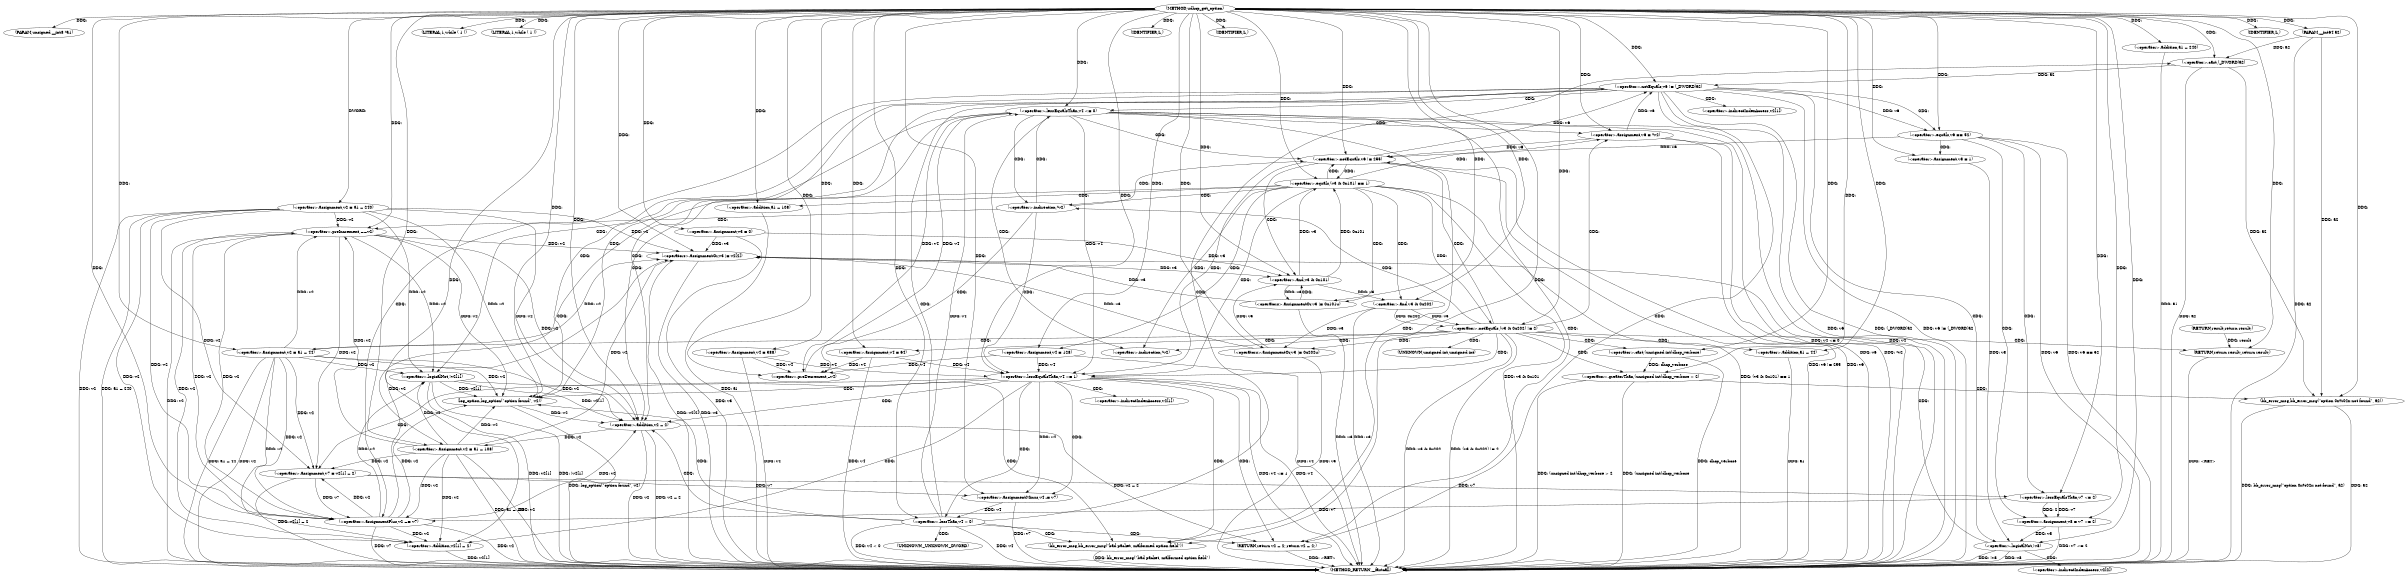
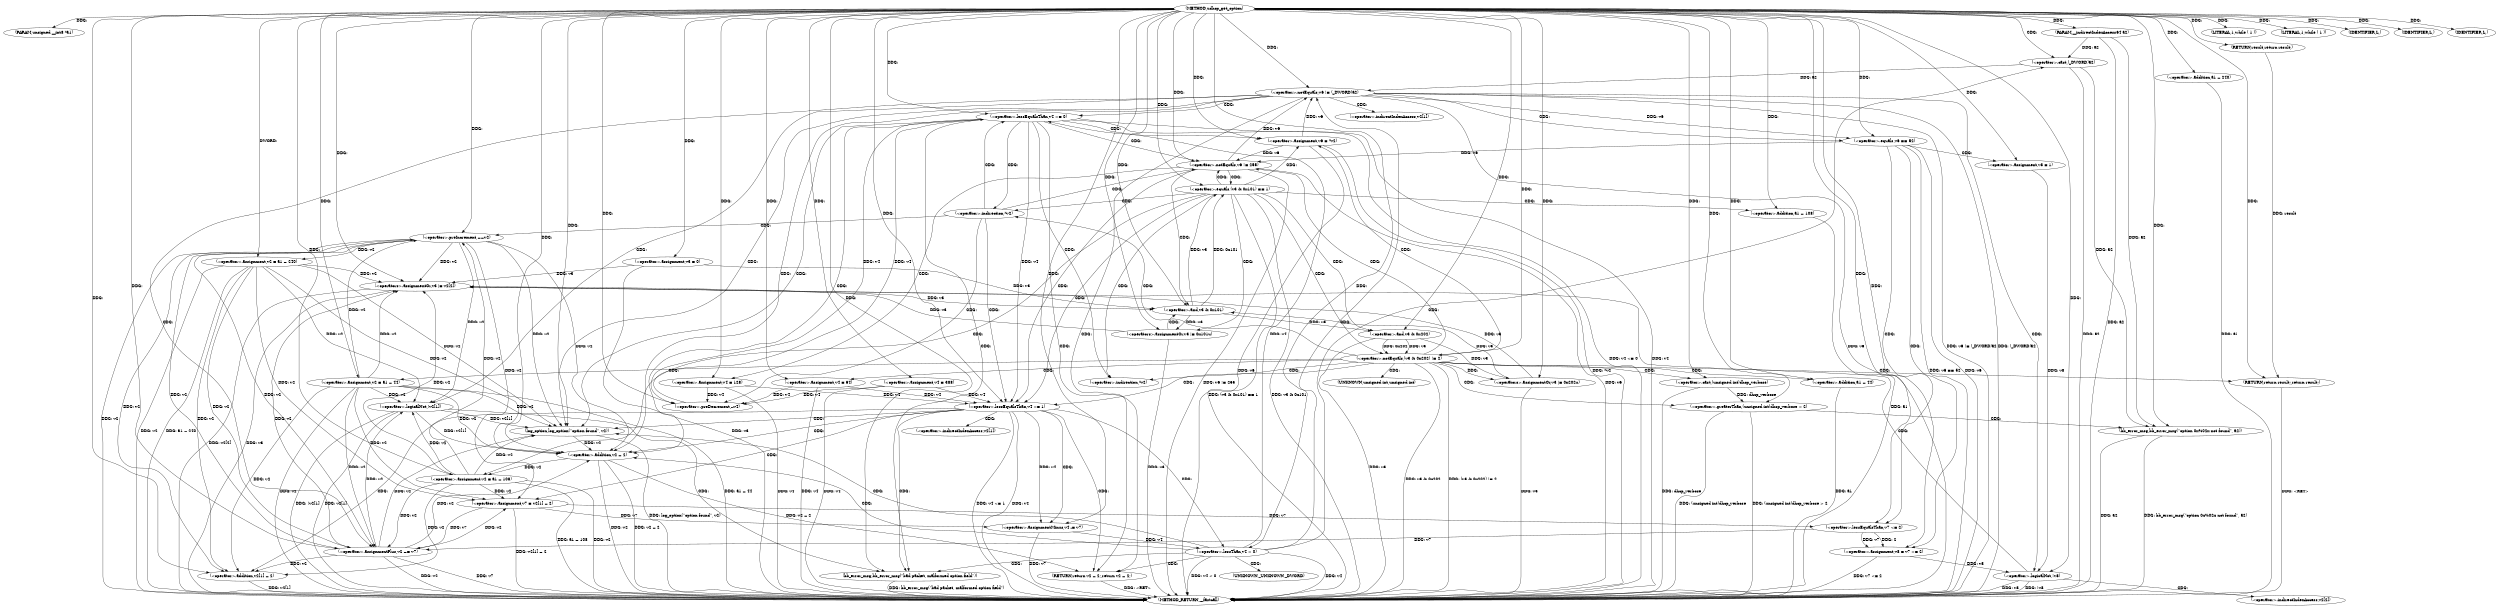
none -> (1746, 12)
(2322, 33) -> (2092, 33)
(336, 219) -> (355, 250)
(1201, 295) -> (933, 227)
